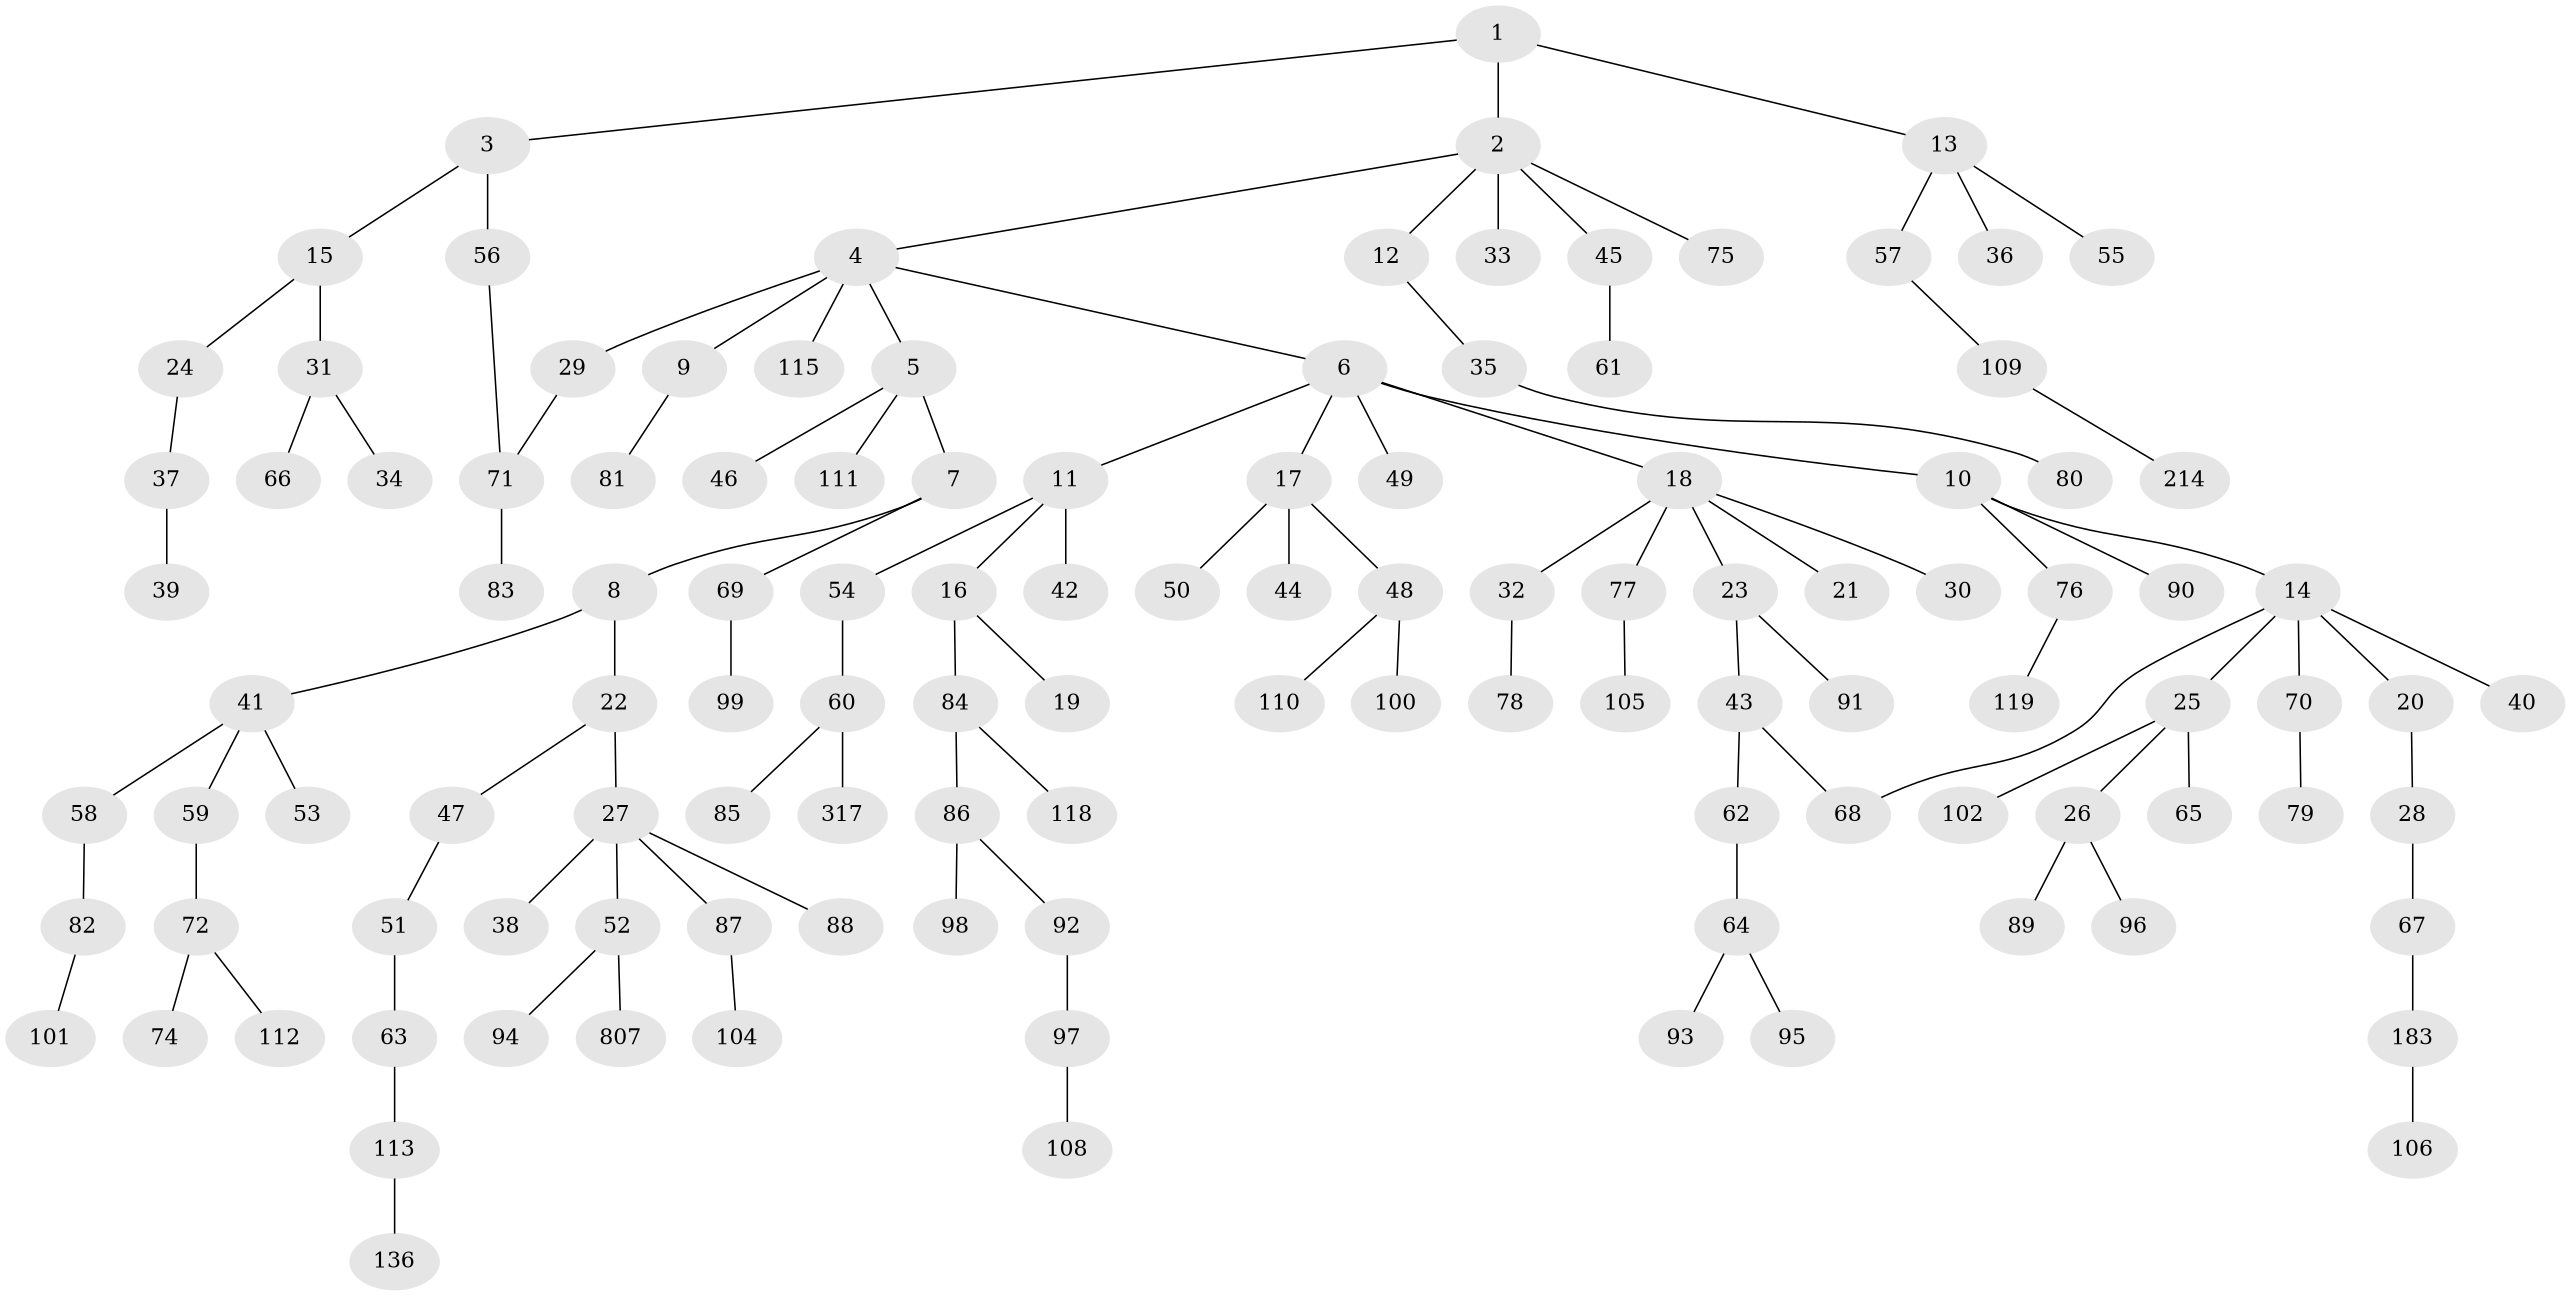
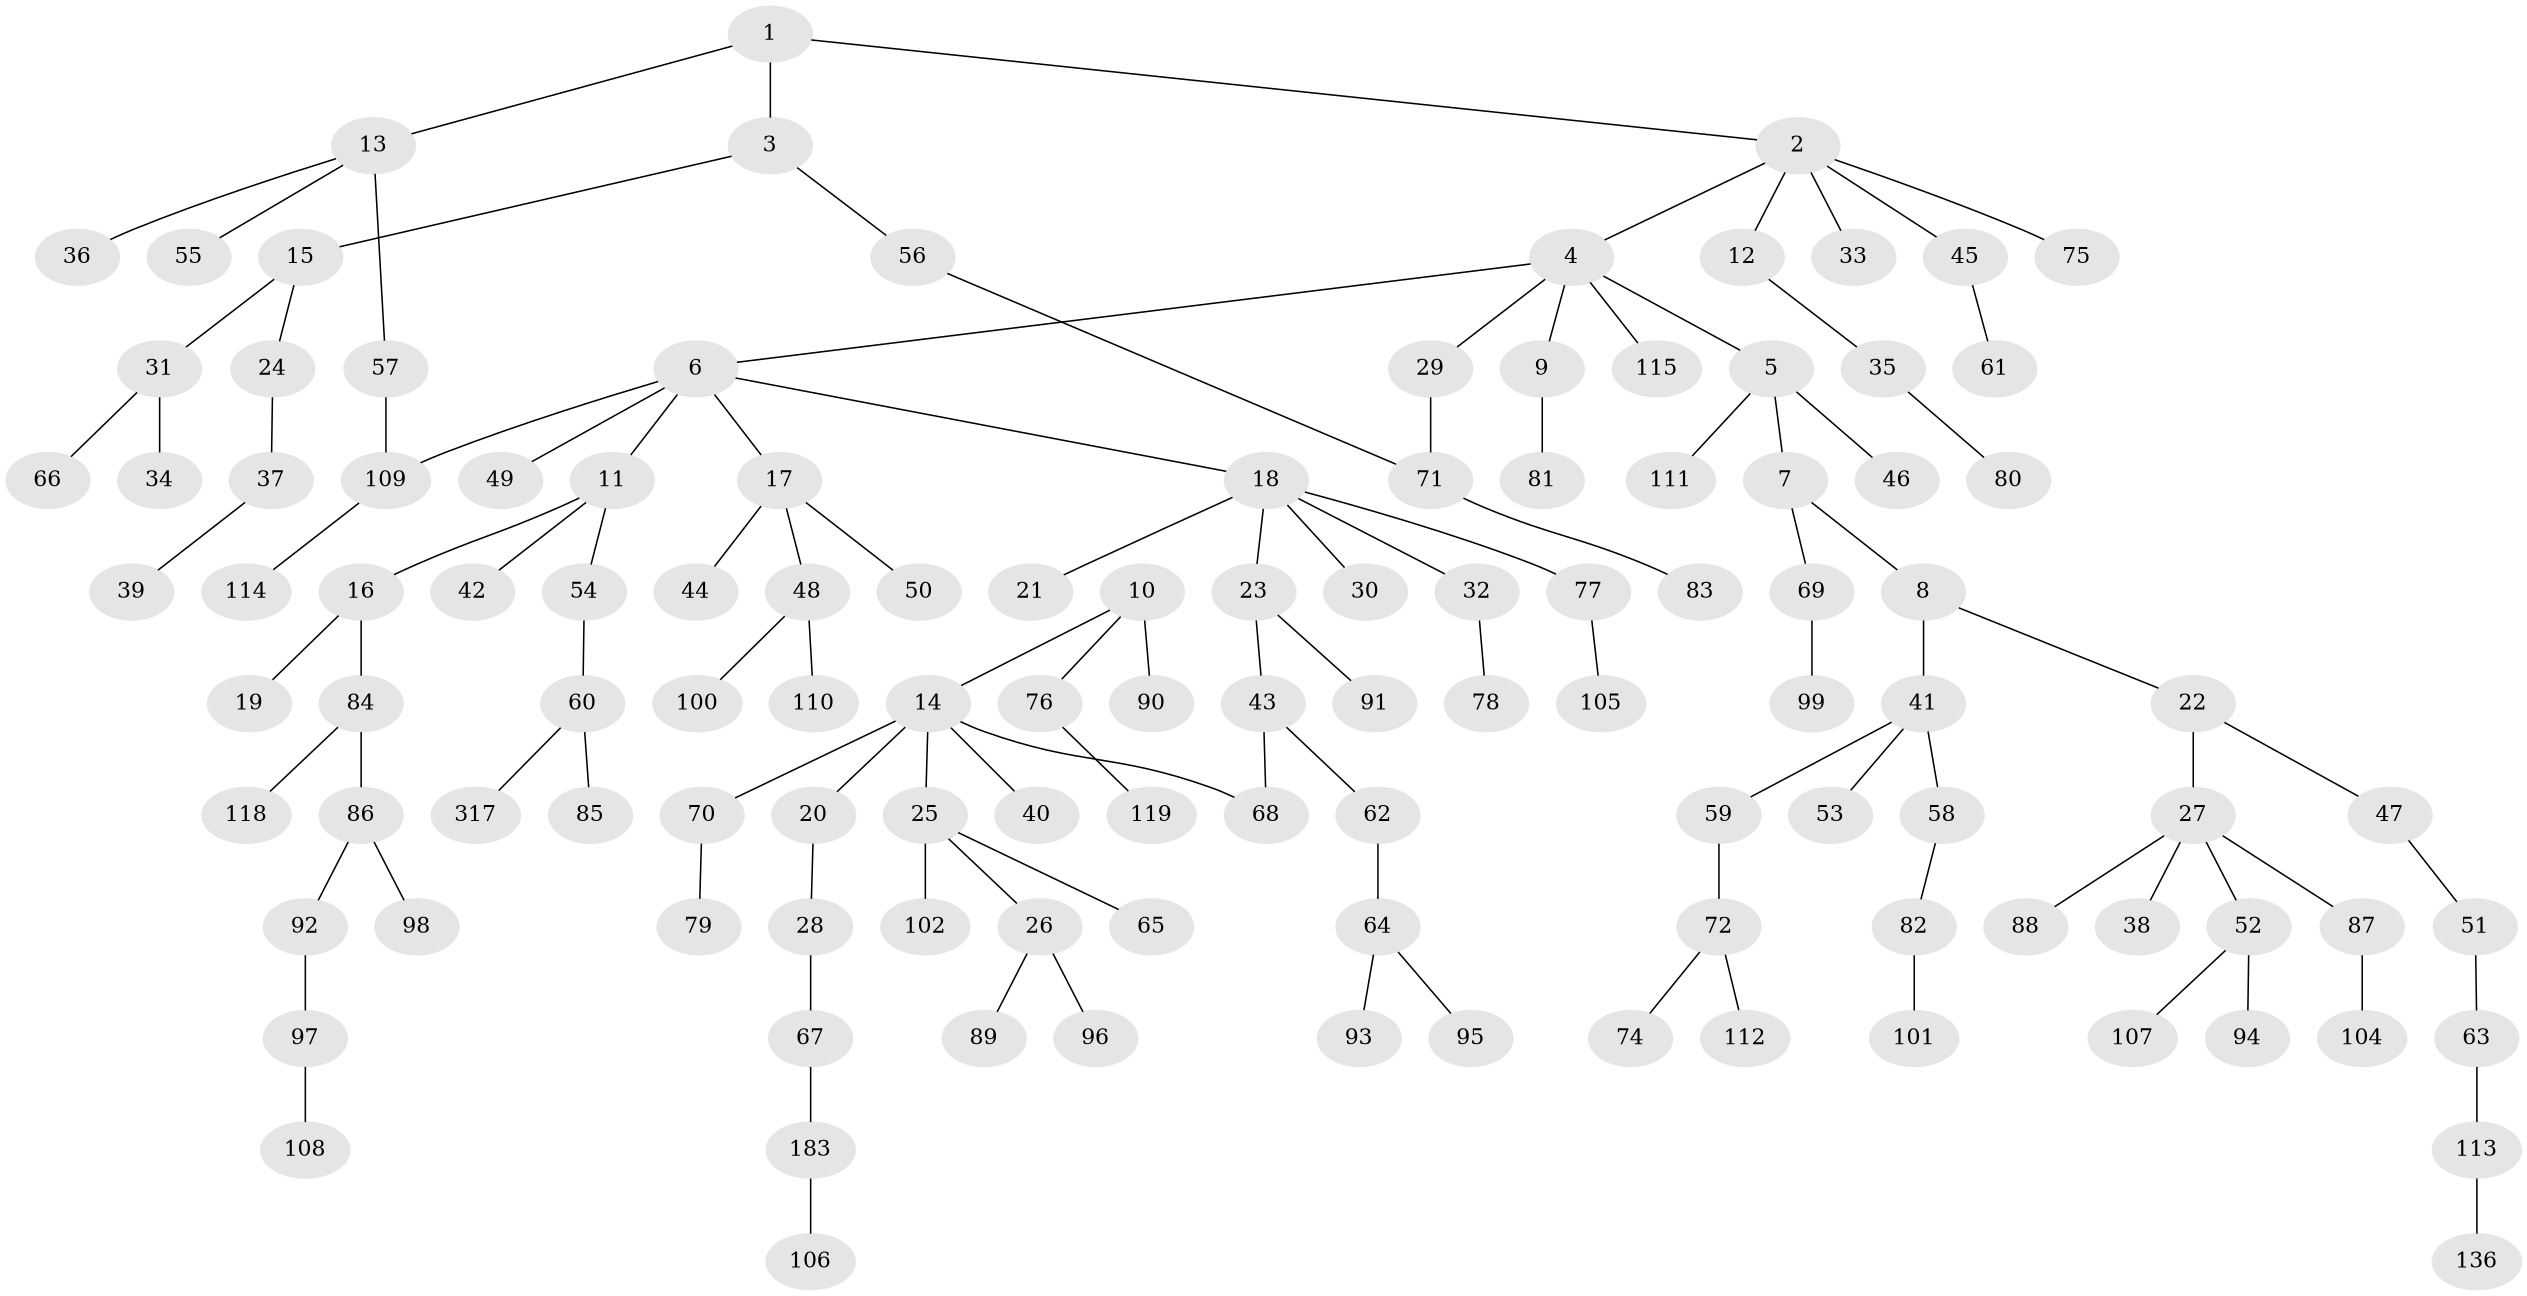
(1648, 439) -> (538, 419)
(2185, 480) -> (246, 592)
(621, 1038) -> (2133, 1038)
